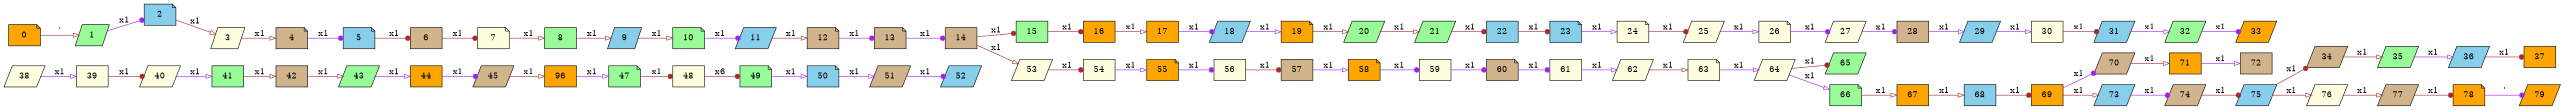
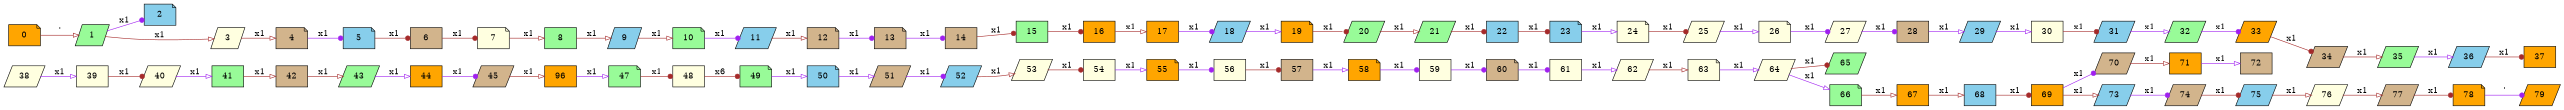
(193, 26) -> (157, 40)
(1328, 32) -> (1328, 32)
(995, 53) -> (993, 76)
(2290, 77) -> (2290, 44)
